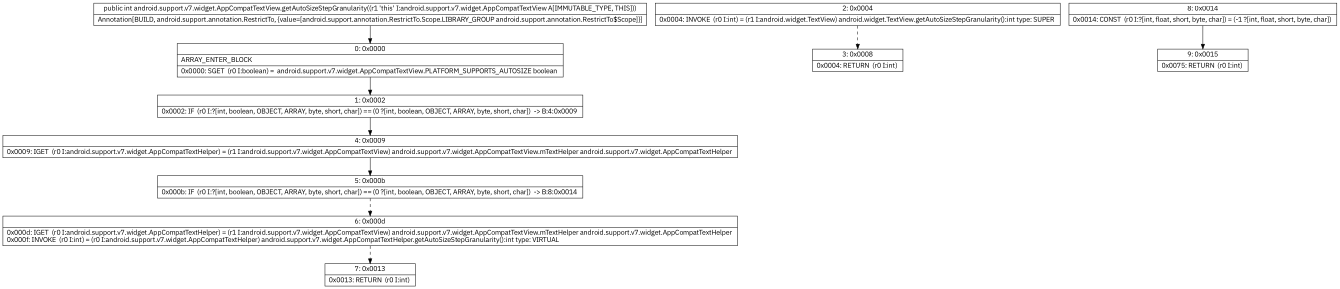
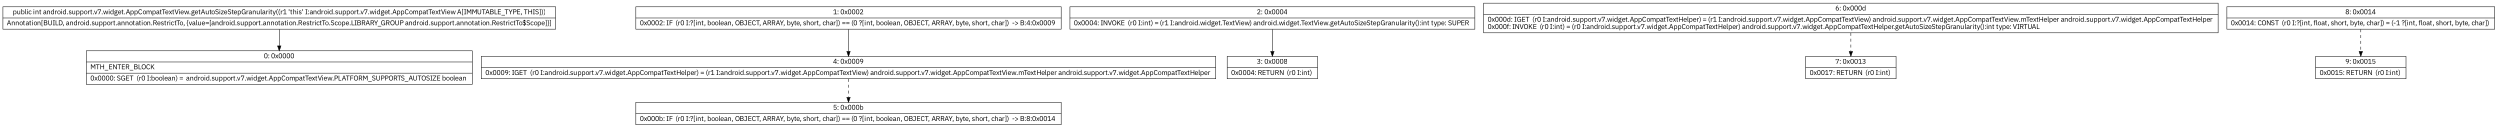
(858, 35) -> (1272, 40)
(1203, 35) -> (2361, 40)
(217, 60) -> (122, 67)
(1203, 66) -> (2361, 73)
(370, 84) -> none
(370, 164) -> (849, 88)
(370, 205) -> none
(370, 280) -> (1851, 73)
